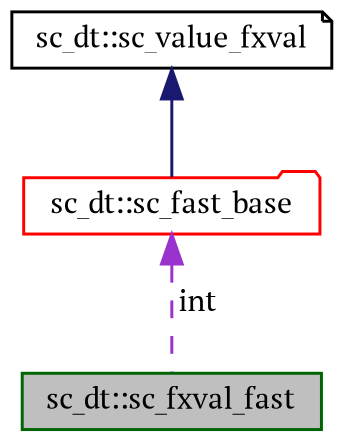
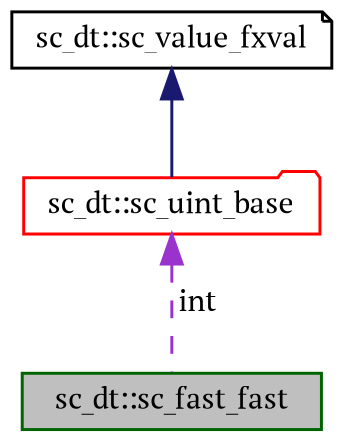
(172, 206) -> (172, 206)
(172, 401) -> (172, 401)
